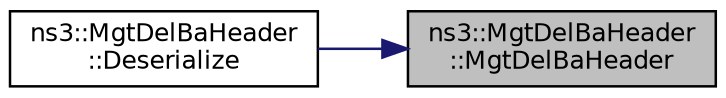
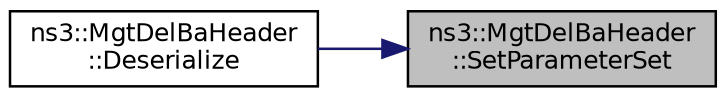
(562, 49) -> (562, 49)
